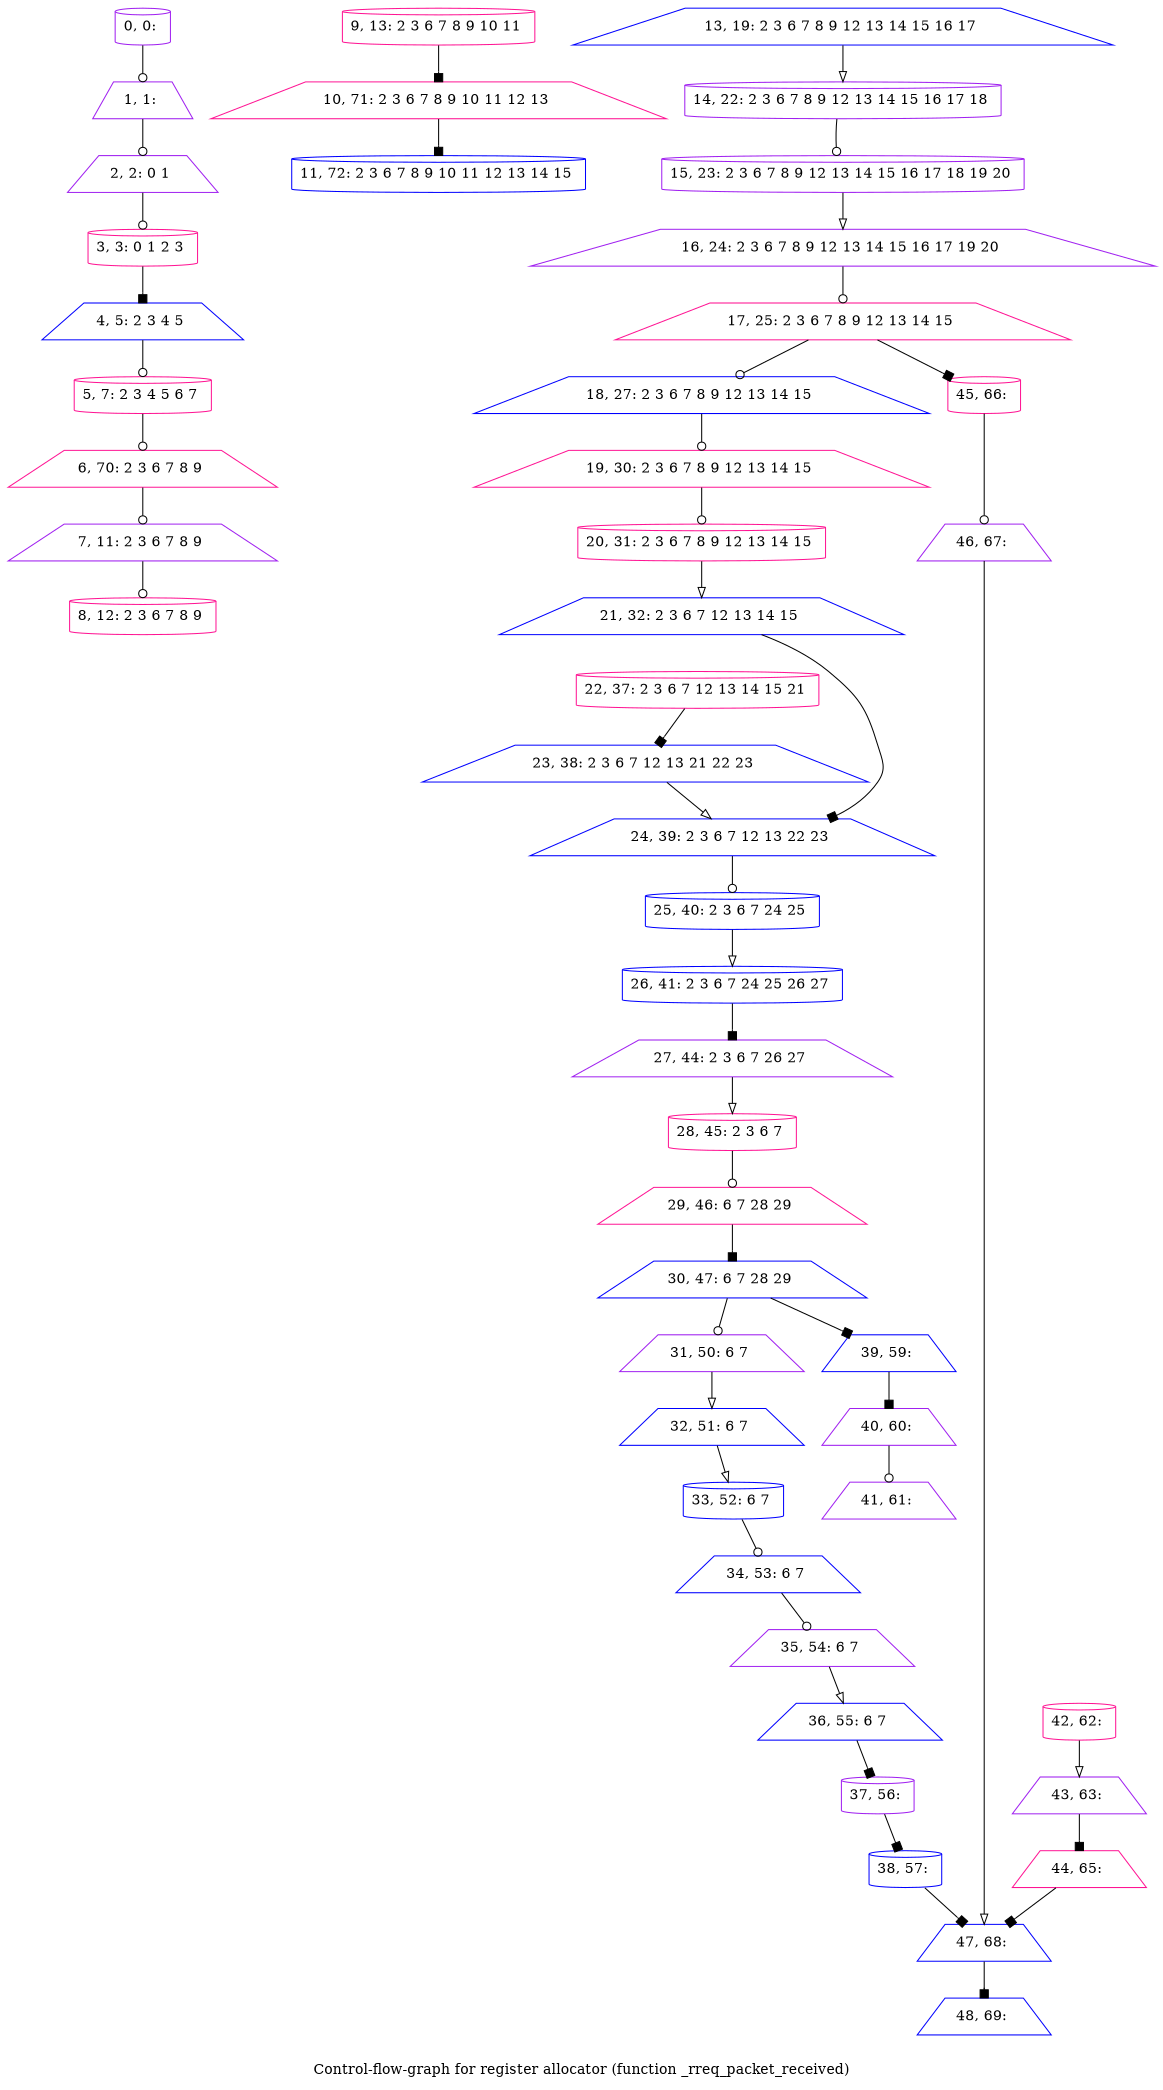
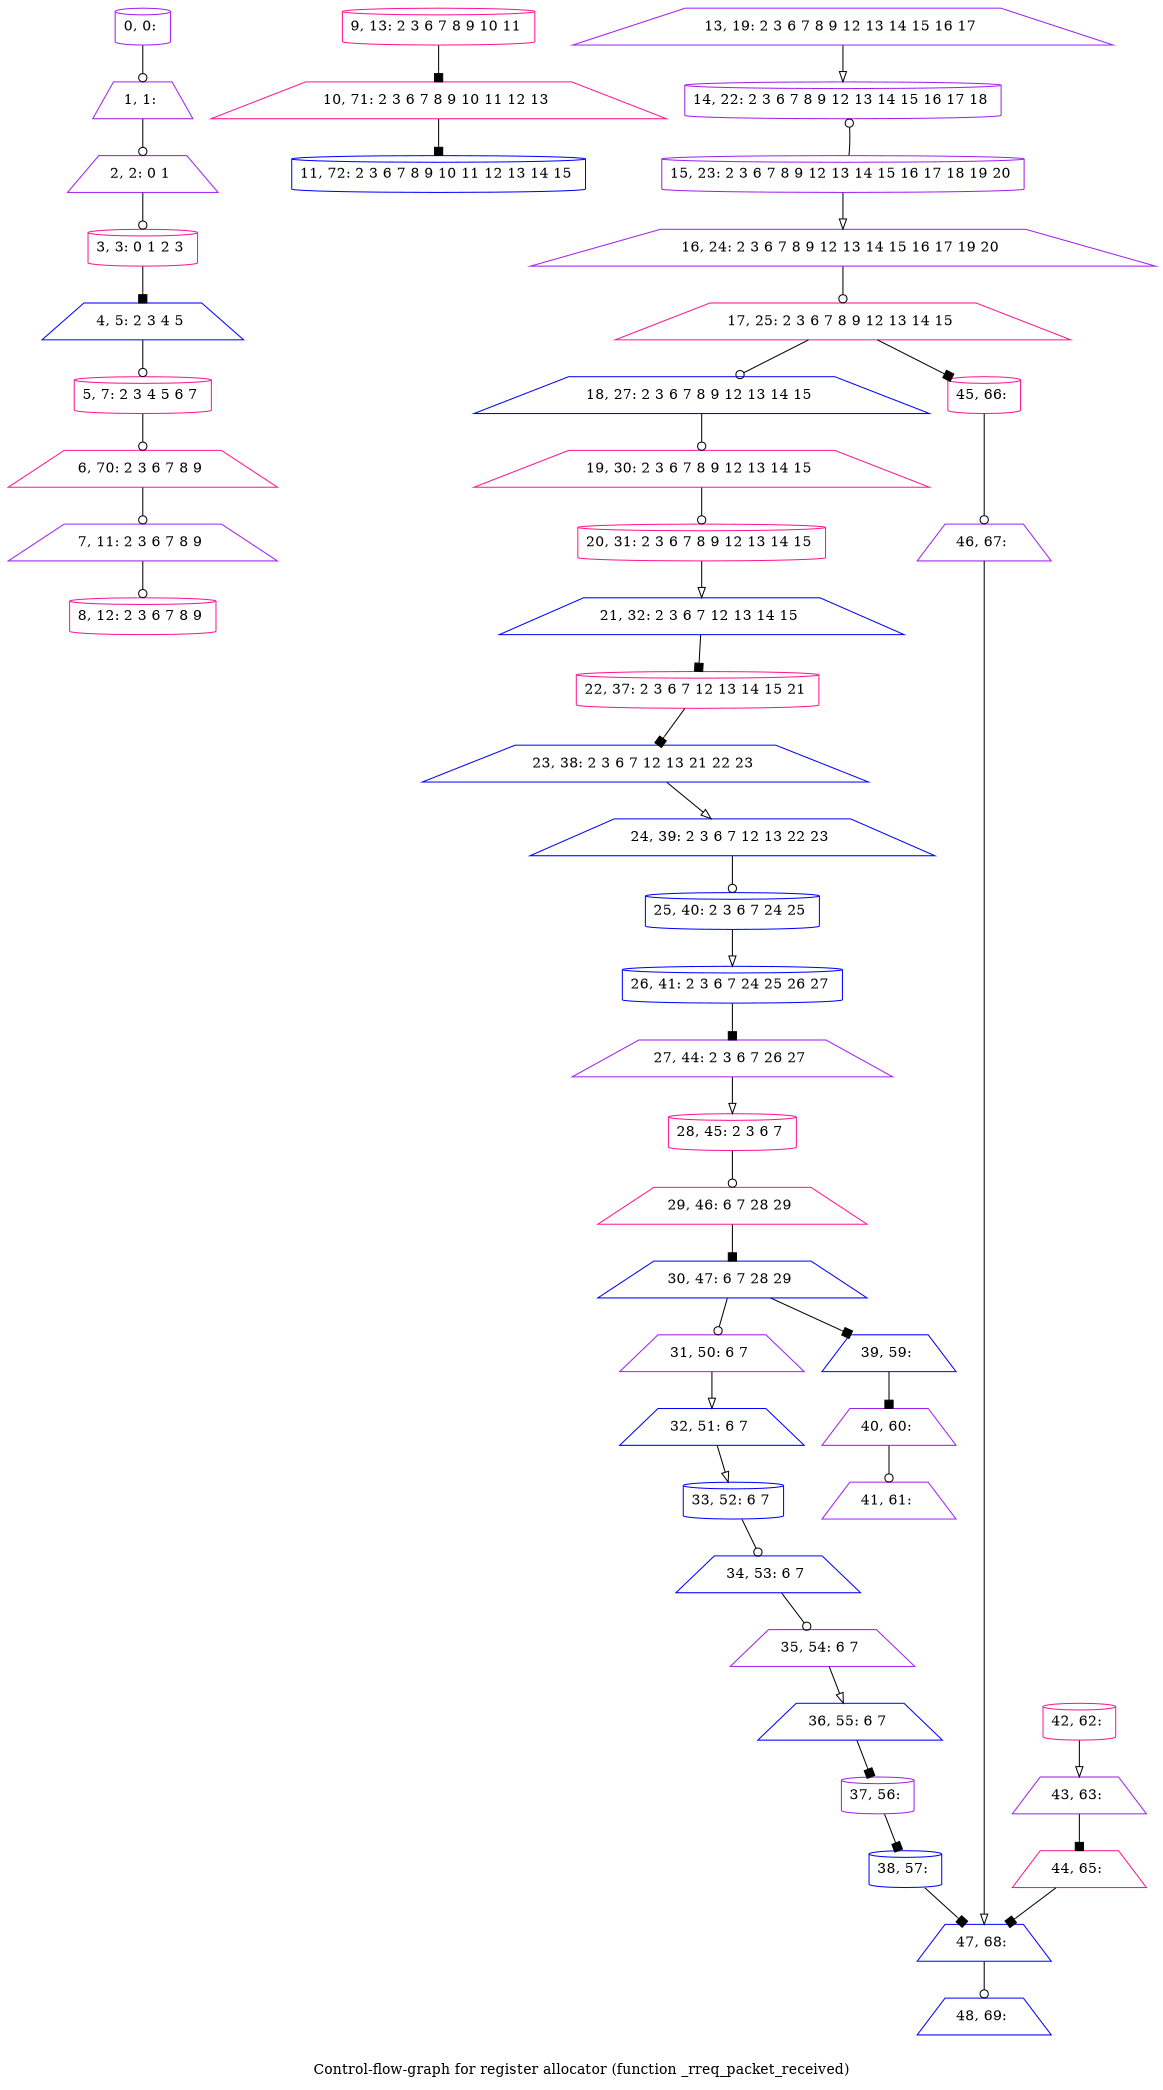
(843, 27) -> (843, 27)
(836, 133) -> (850, 141)
(864, 710) -> (700, 648)
(984, 1976) -> (984, 1976)
